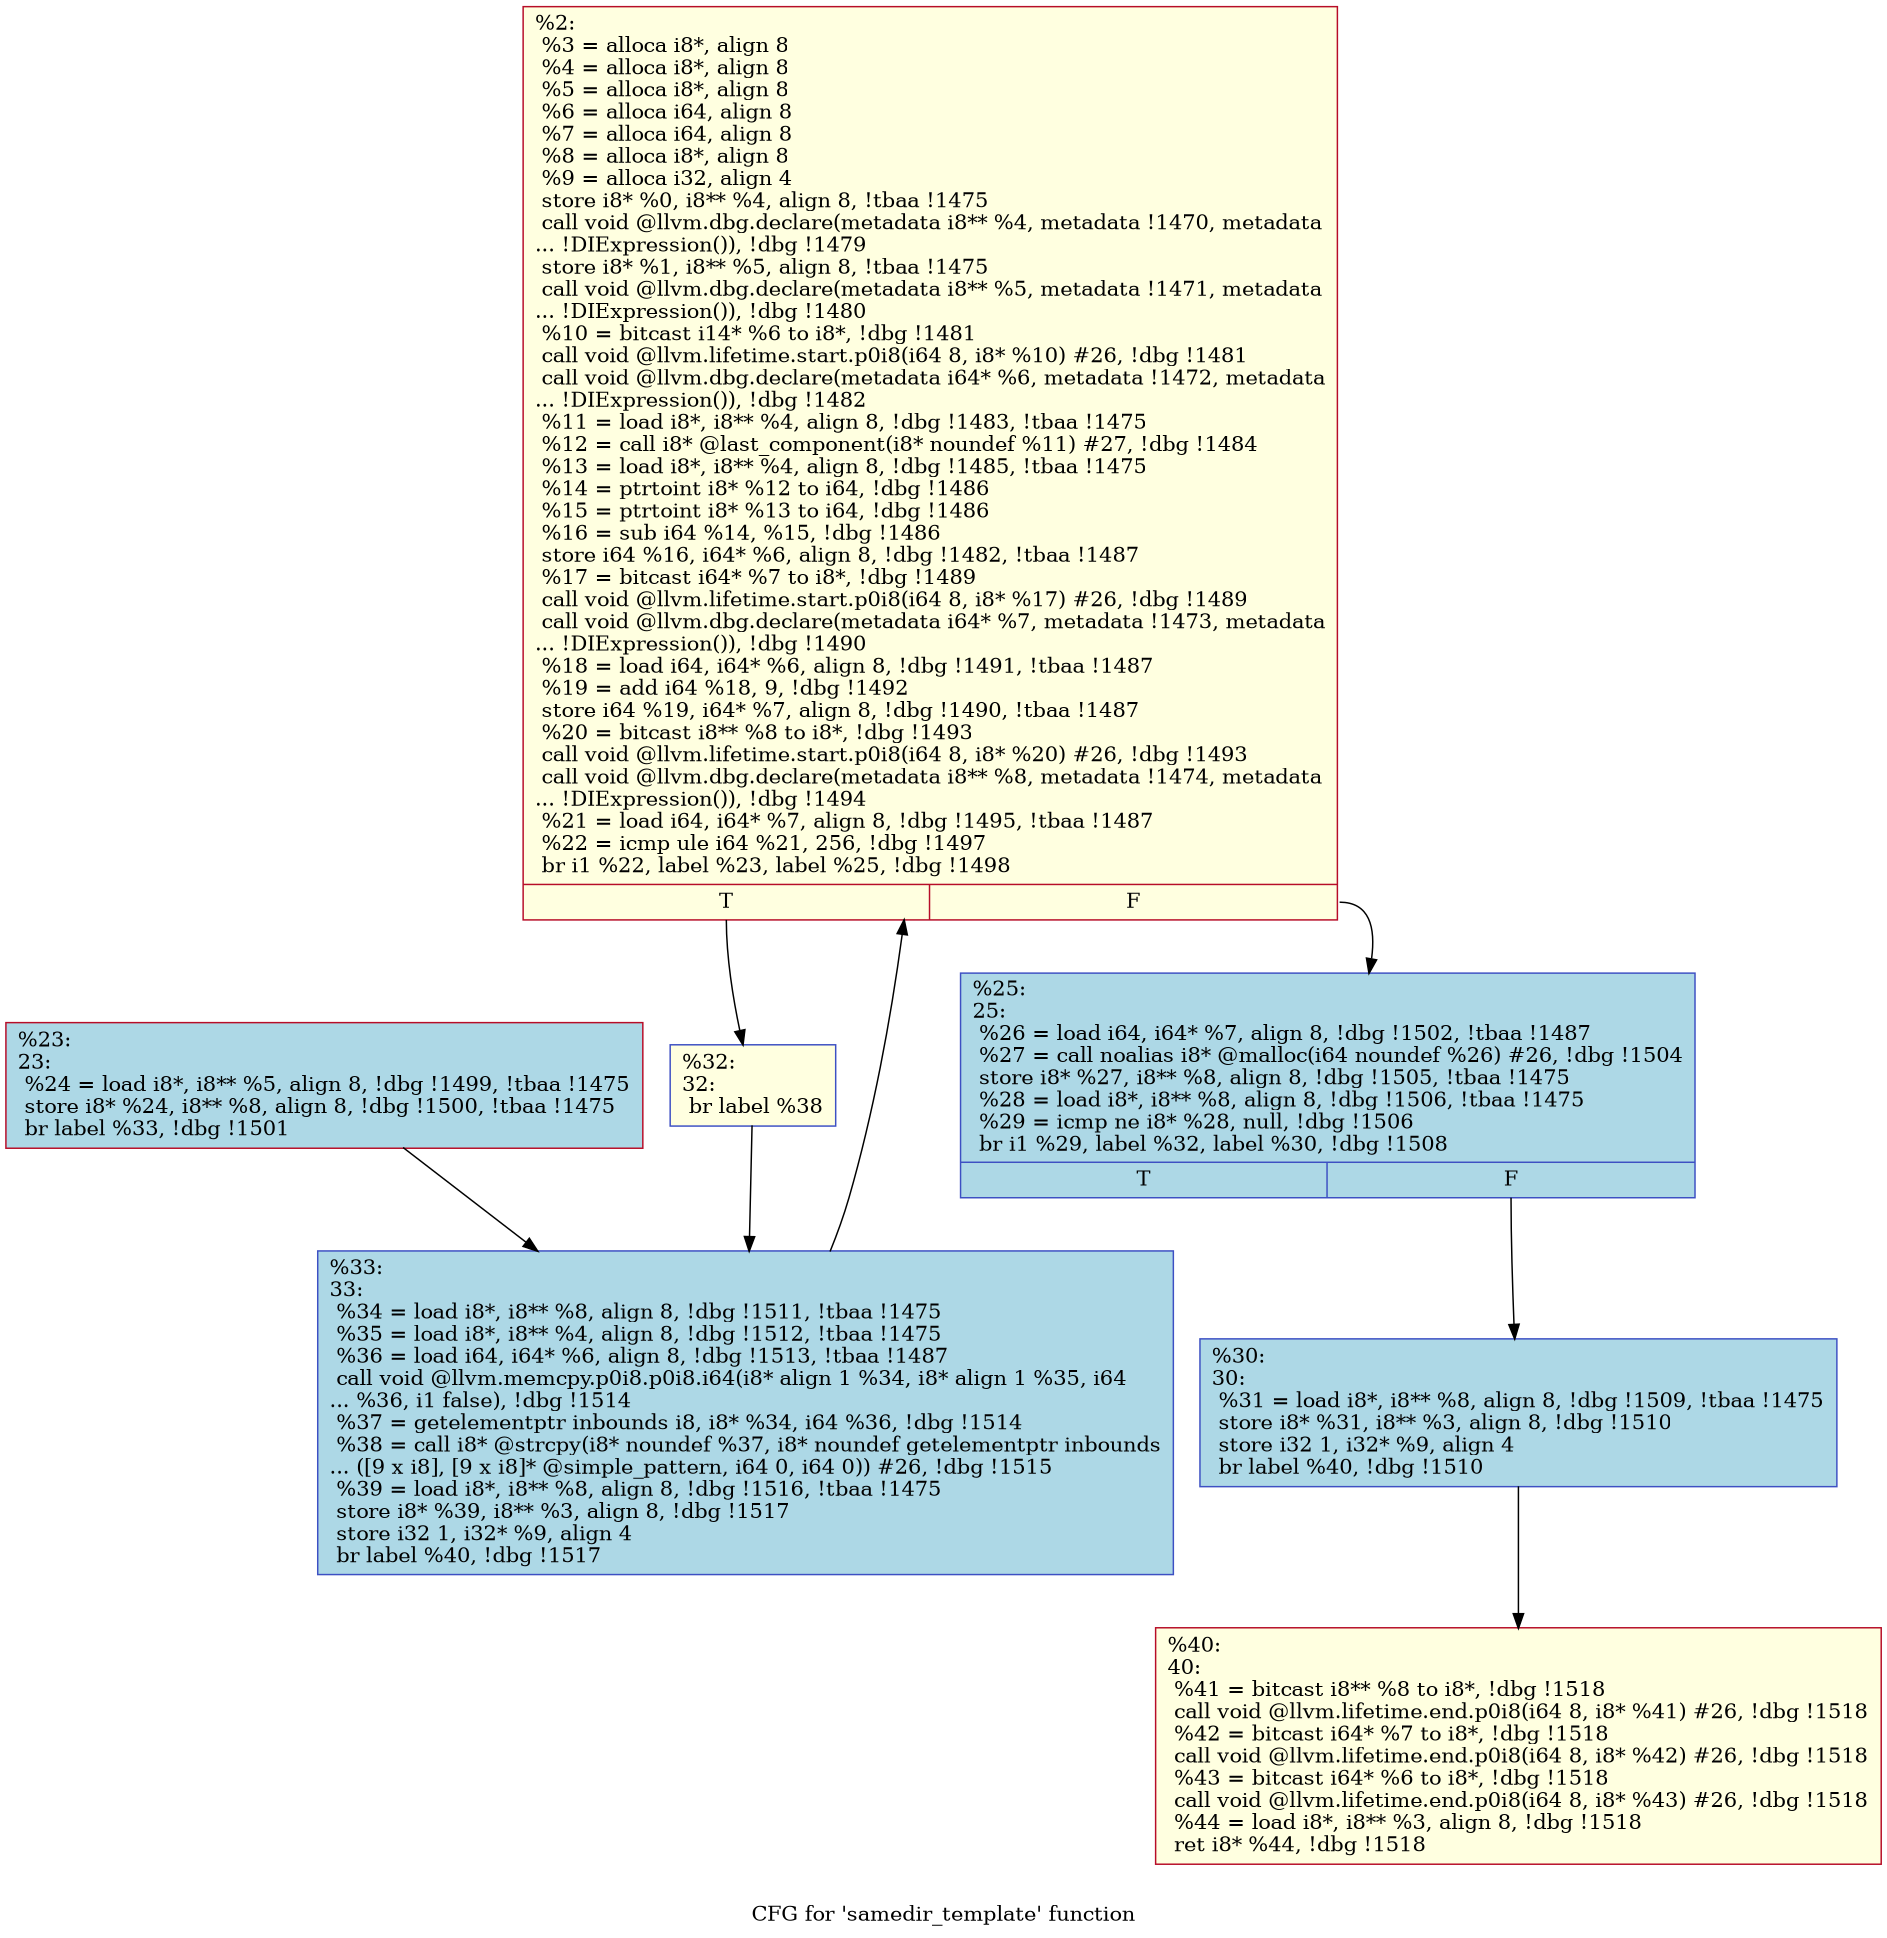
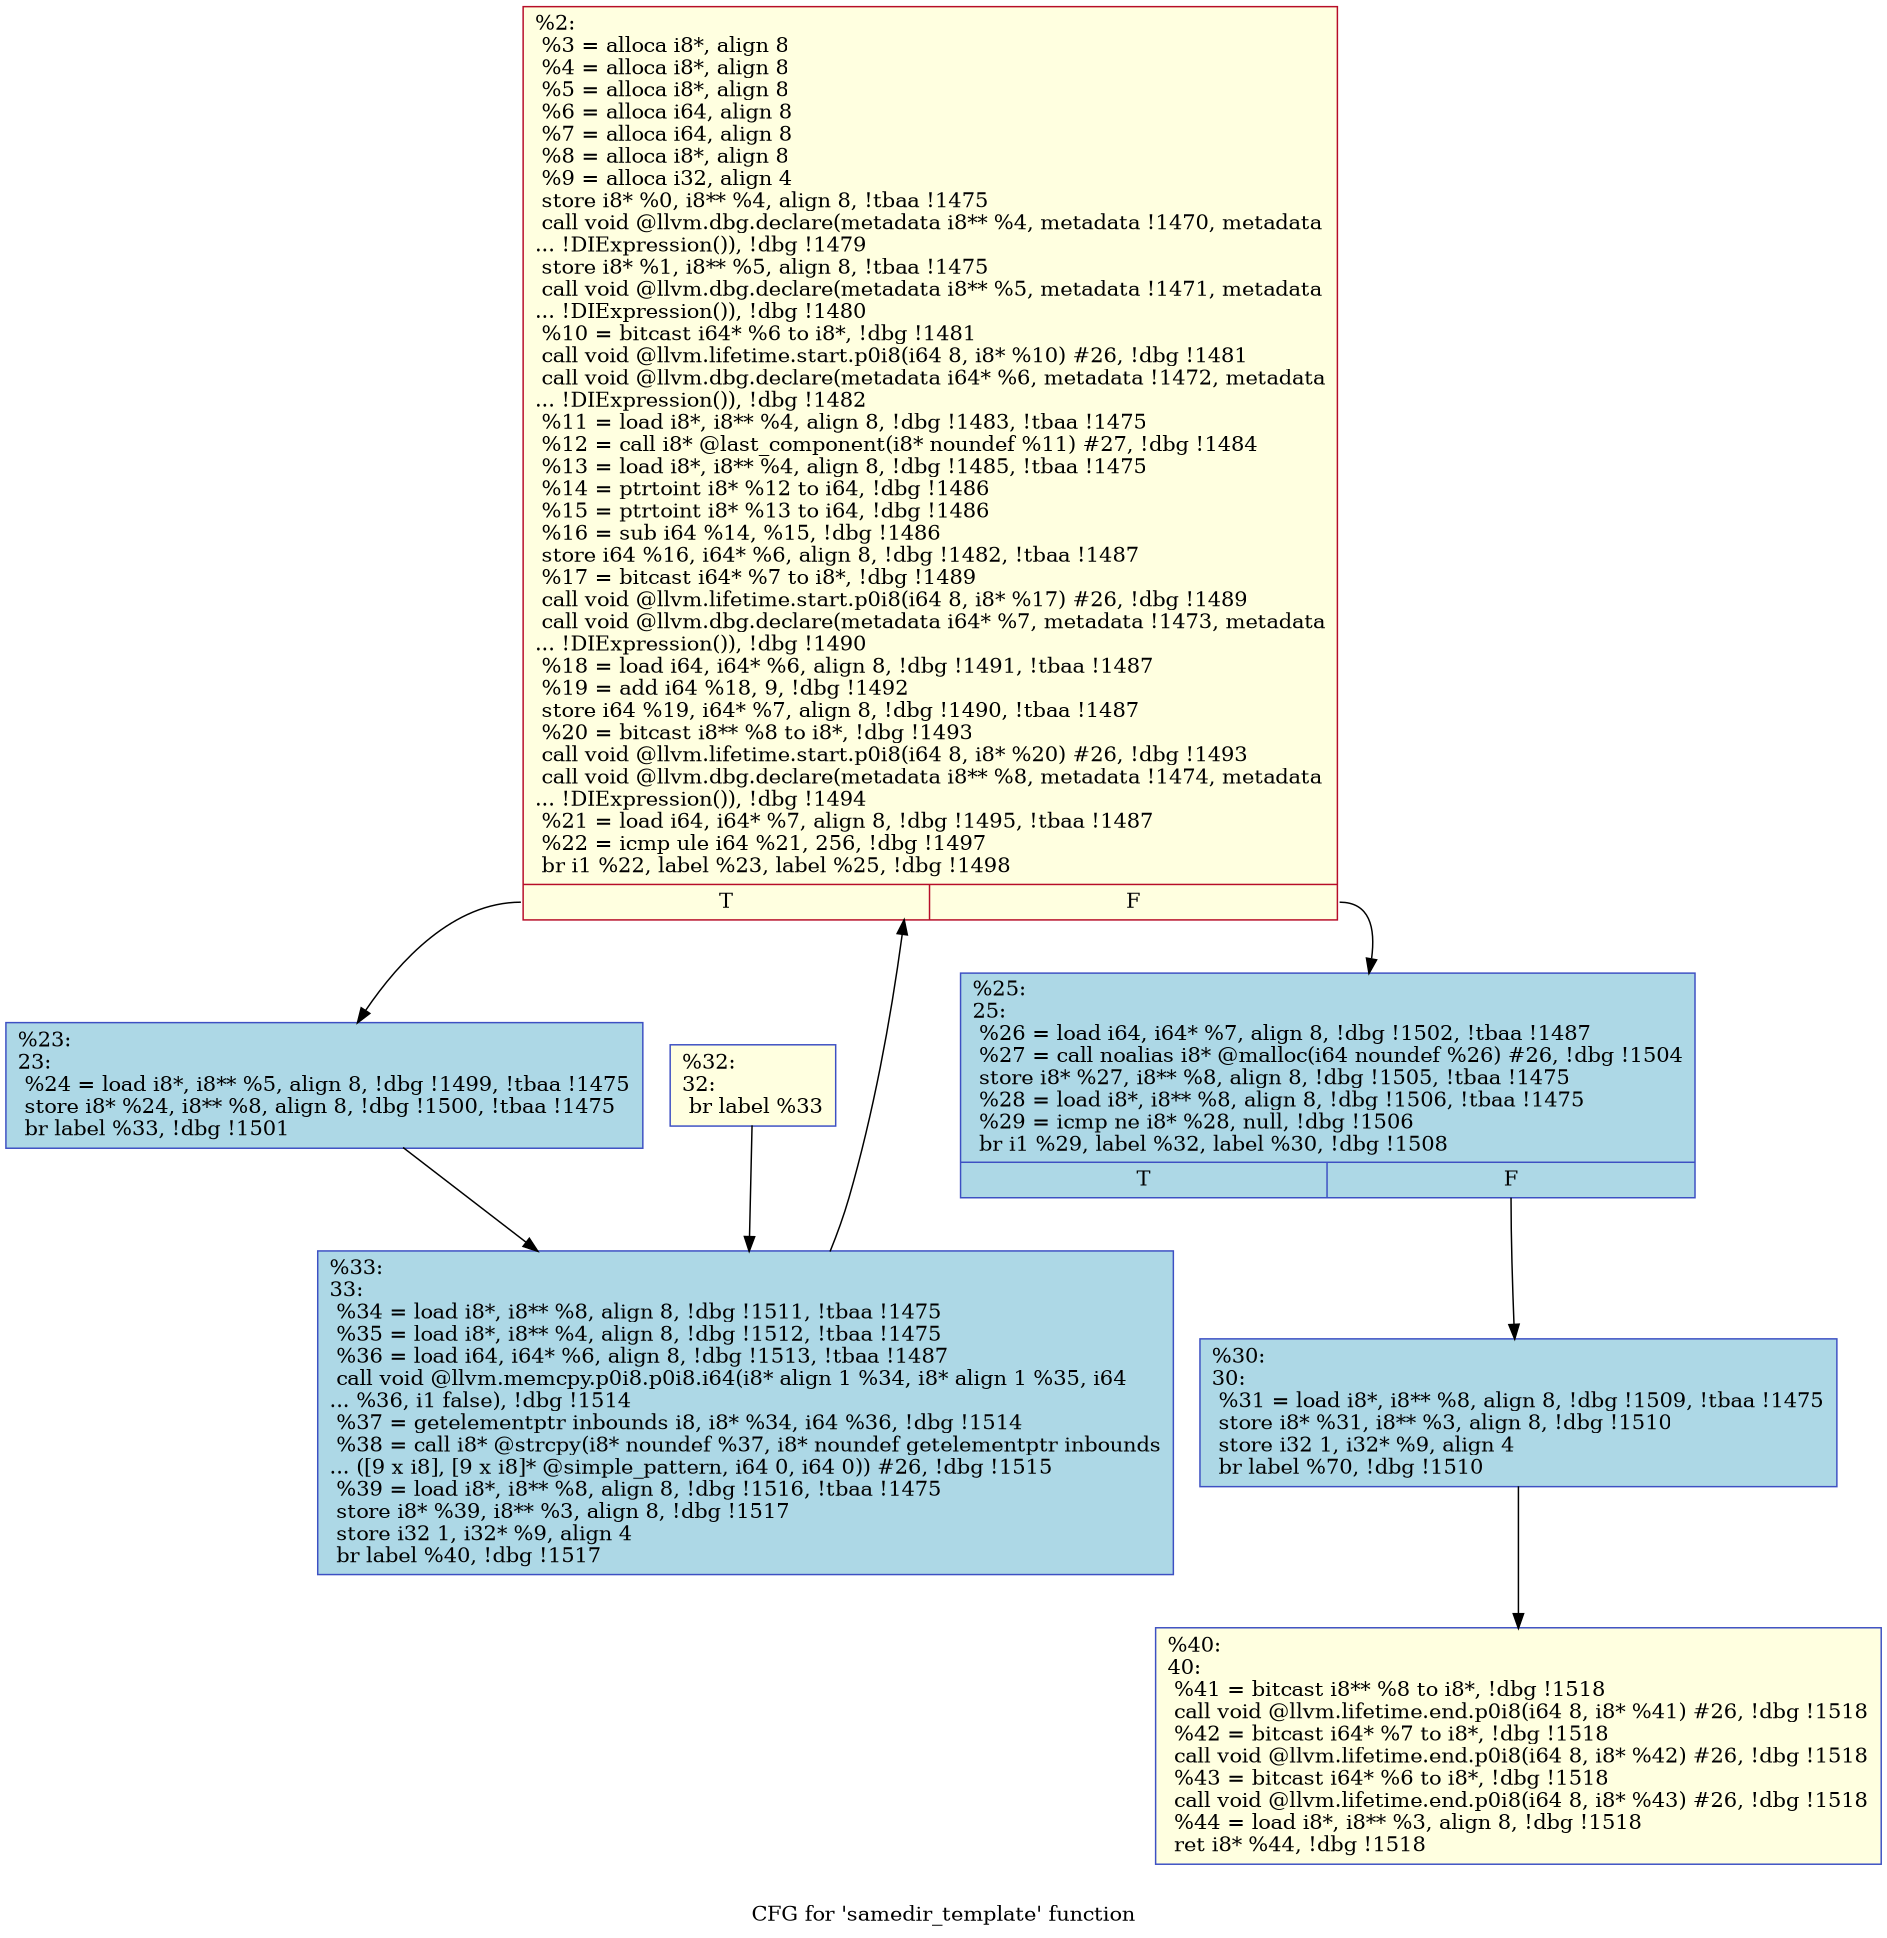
(756, 334) -> (756, 334)
(730, 975) -> (431, 937)
(324, 1085) -> (324, 1085)
(753, 1107) -> (753, 1107)
(1348, 1467) -> (1348, 1467)
(1518, 1746) -> (1518, 1746)
